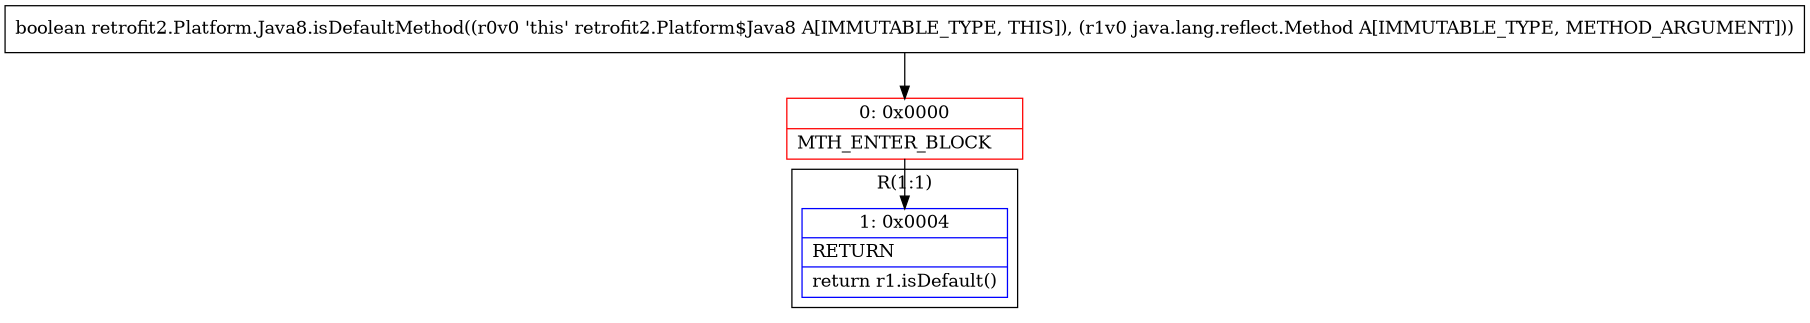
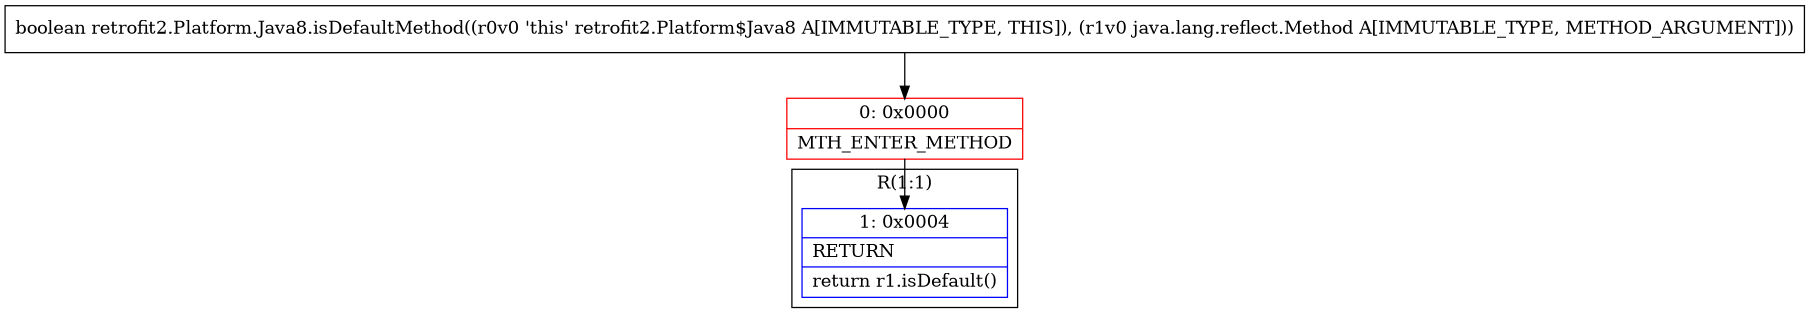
(895, 143) -> (905, 143)
